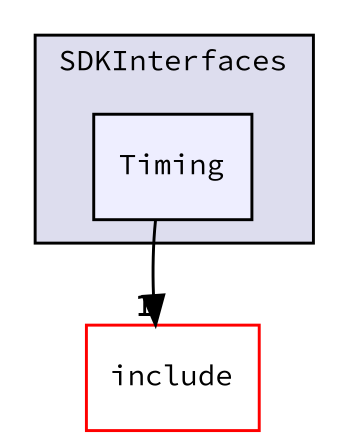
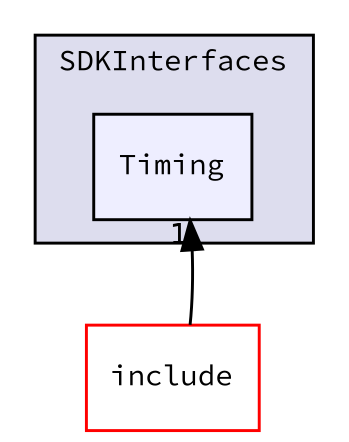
(153, 262) -> (192, 287)
